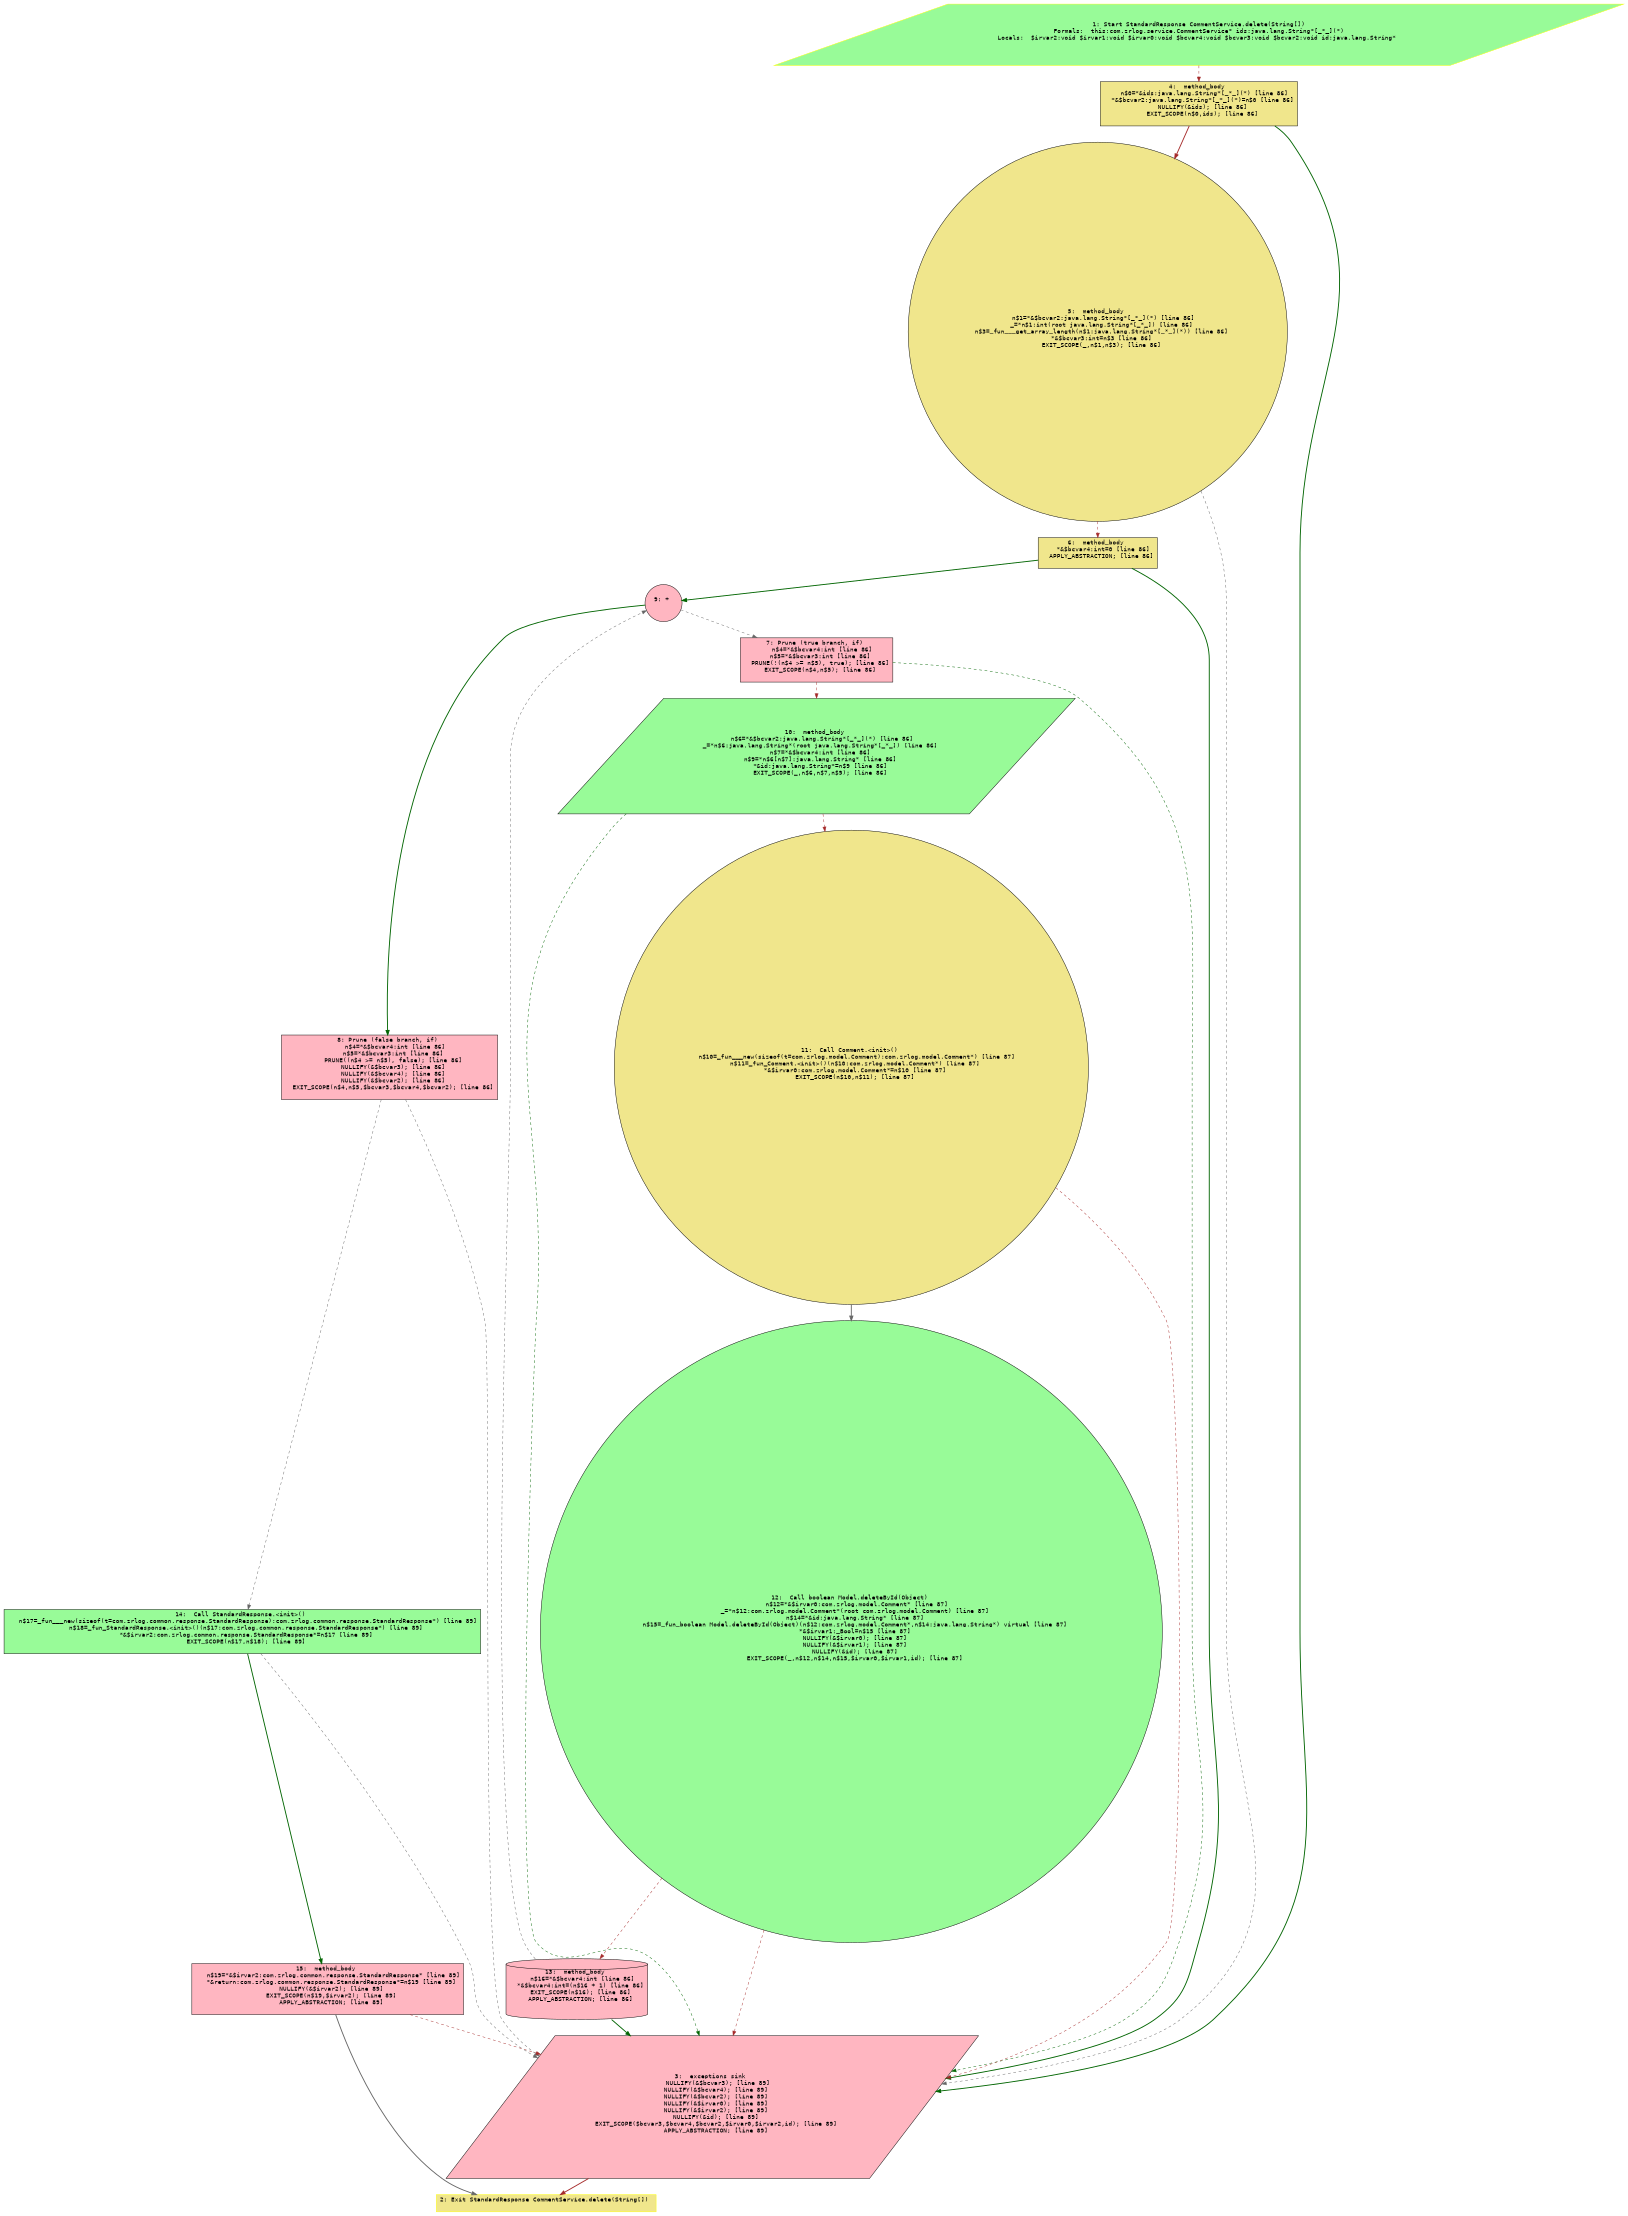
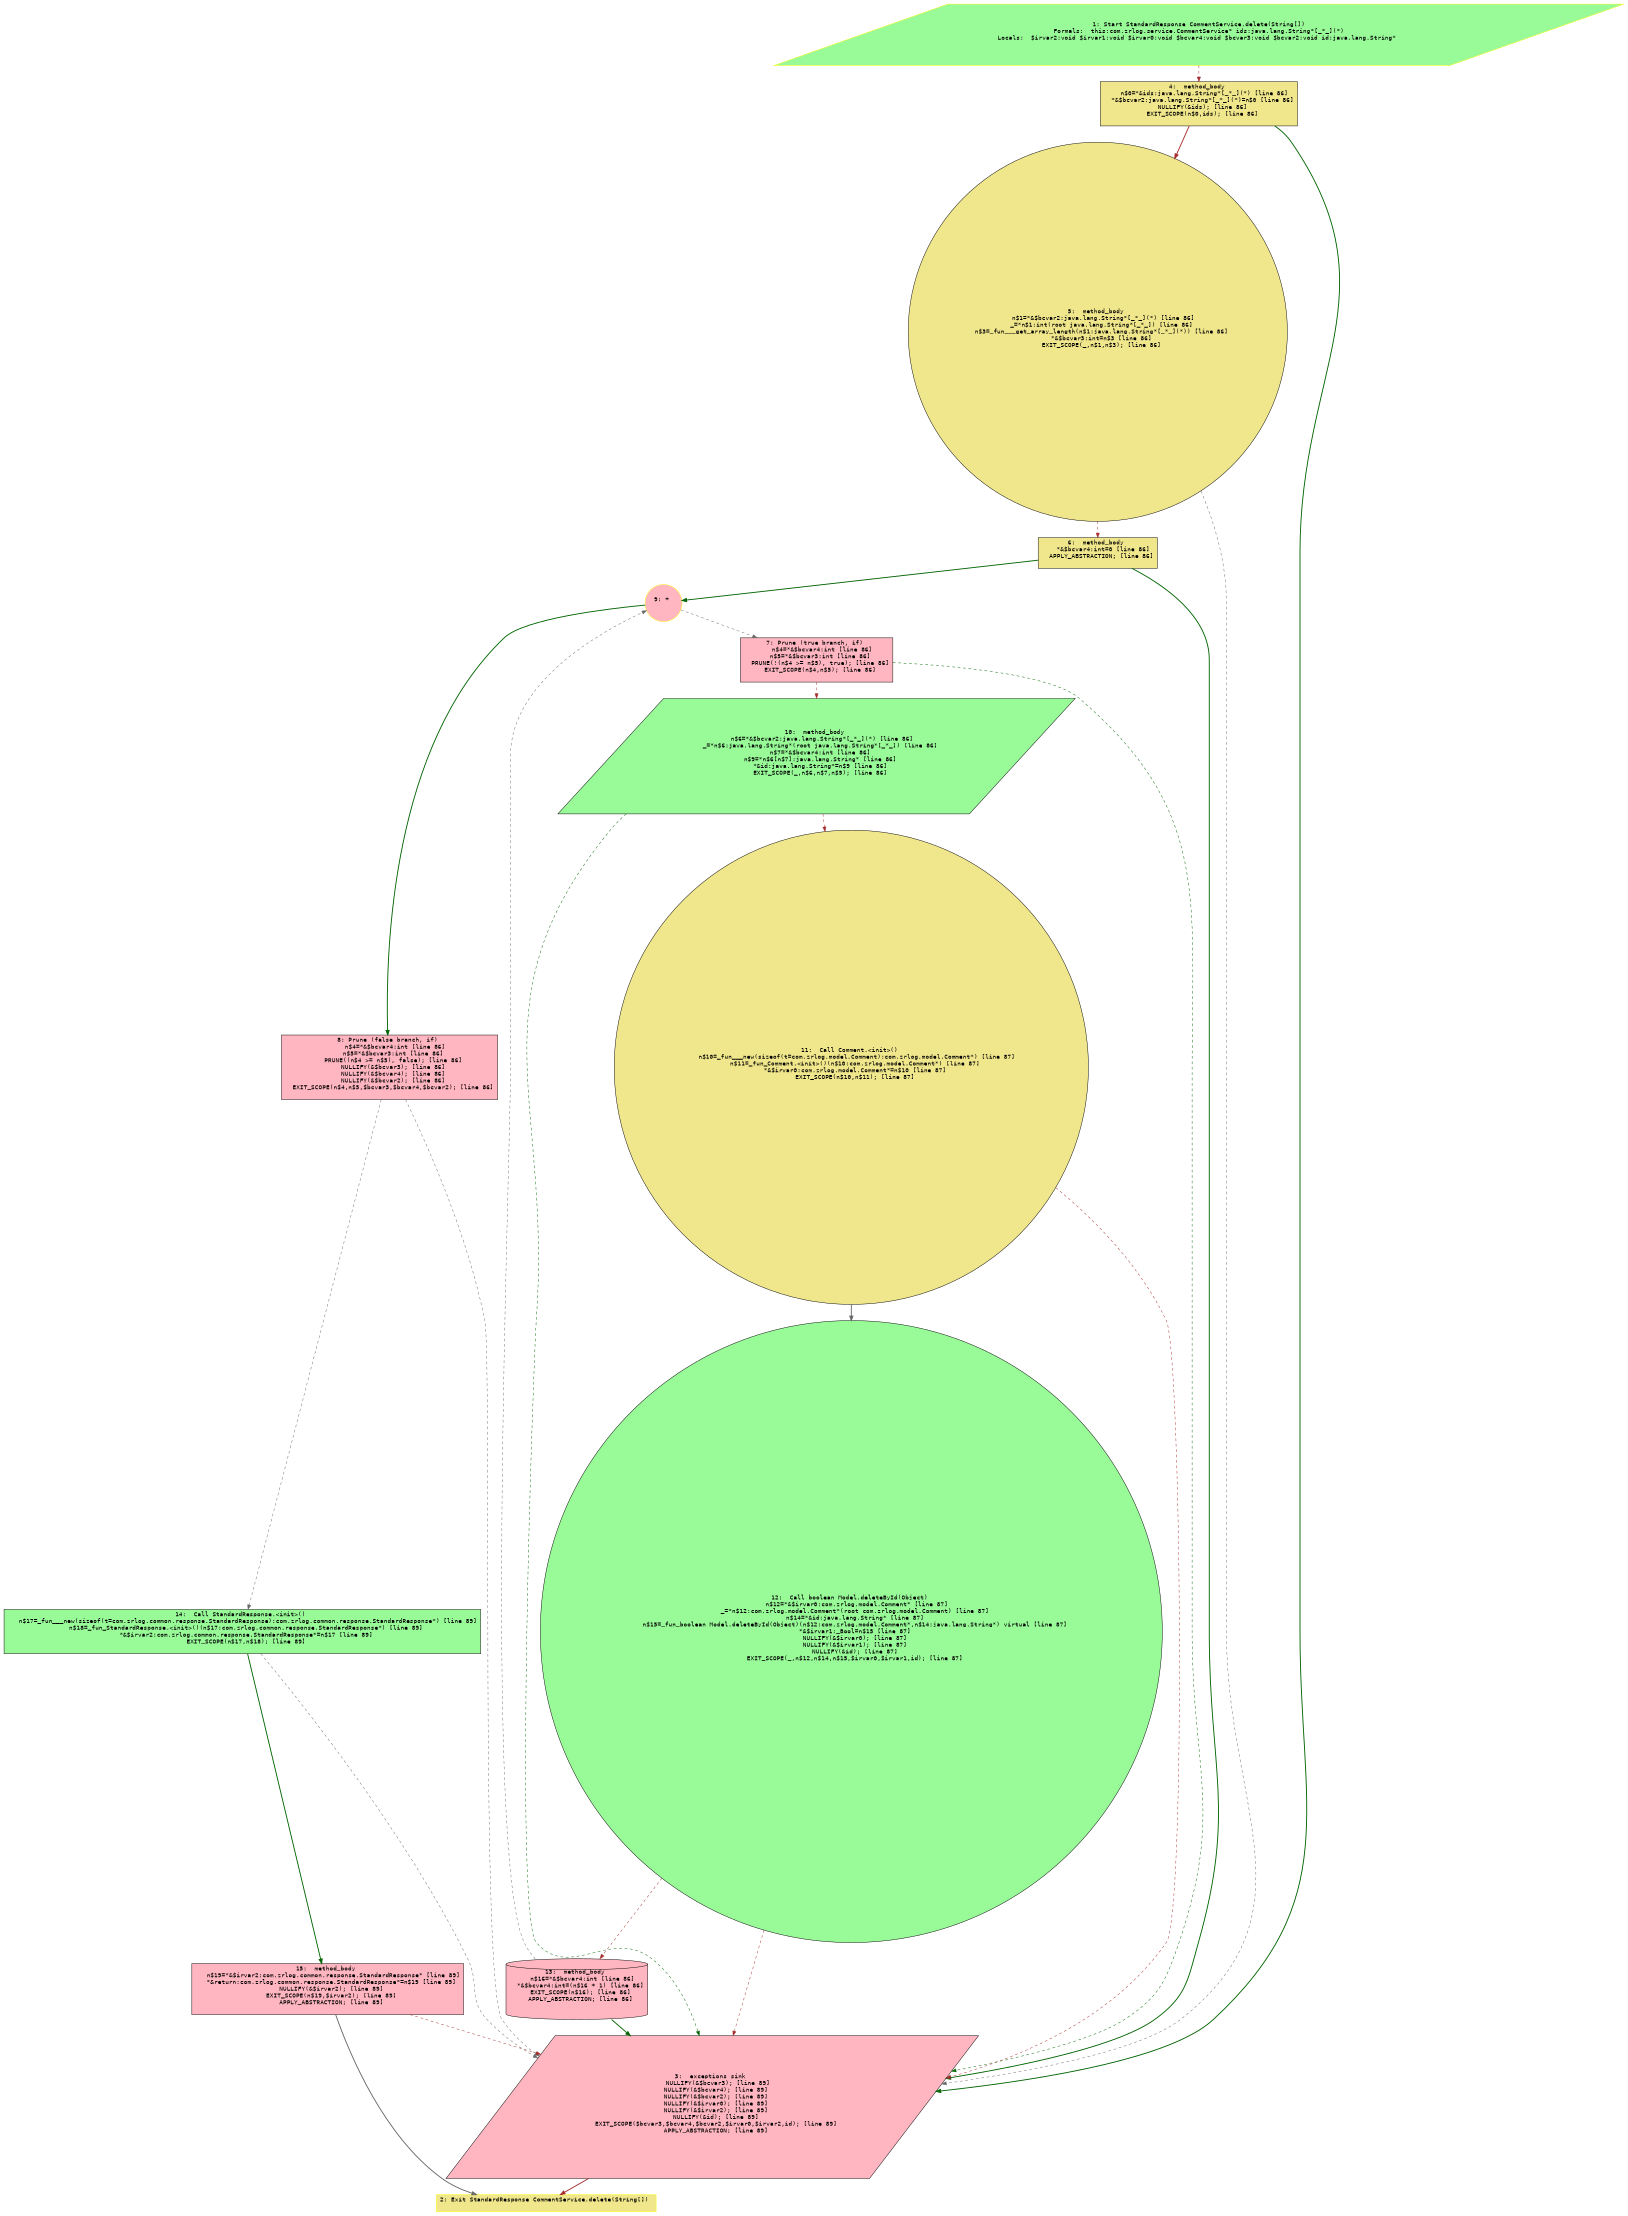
(664, 603) -> (664, 603)
